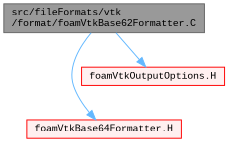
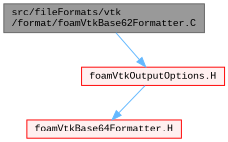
(72, 72) -> (132, 99)
